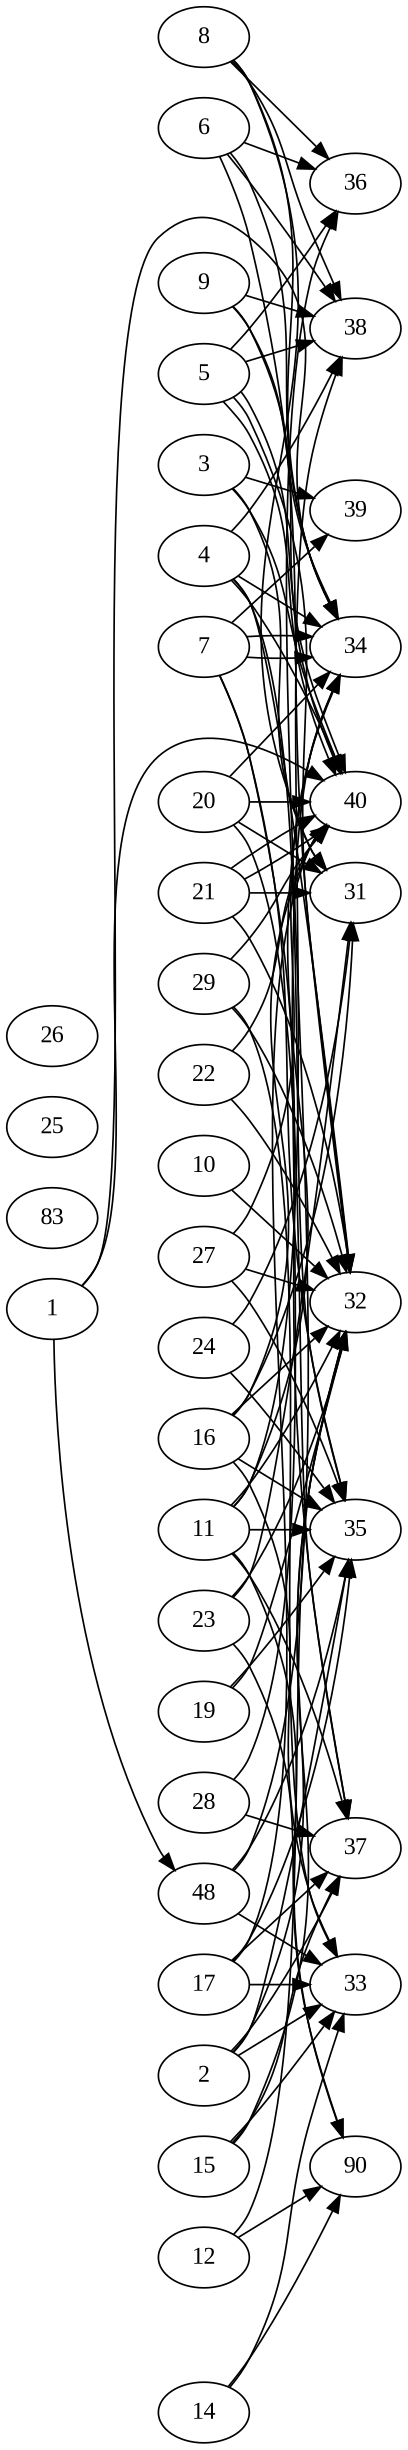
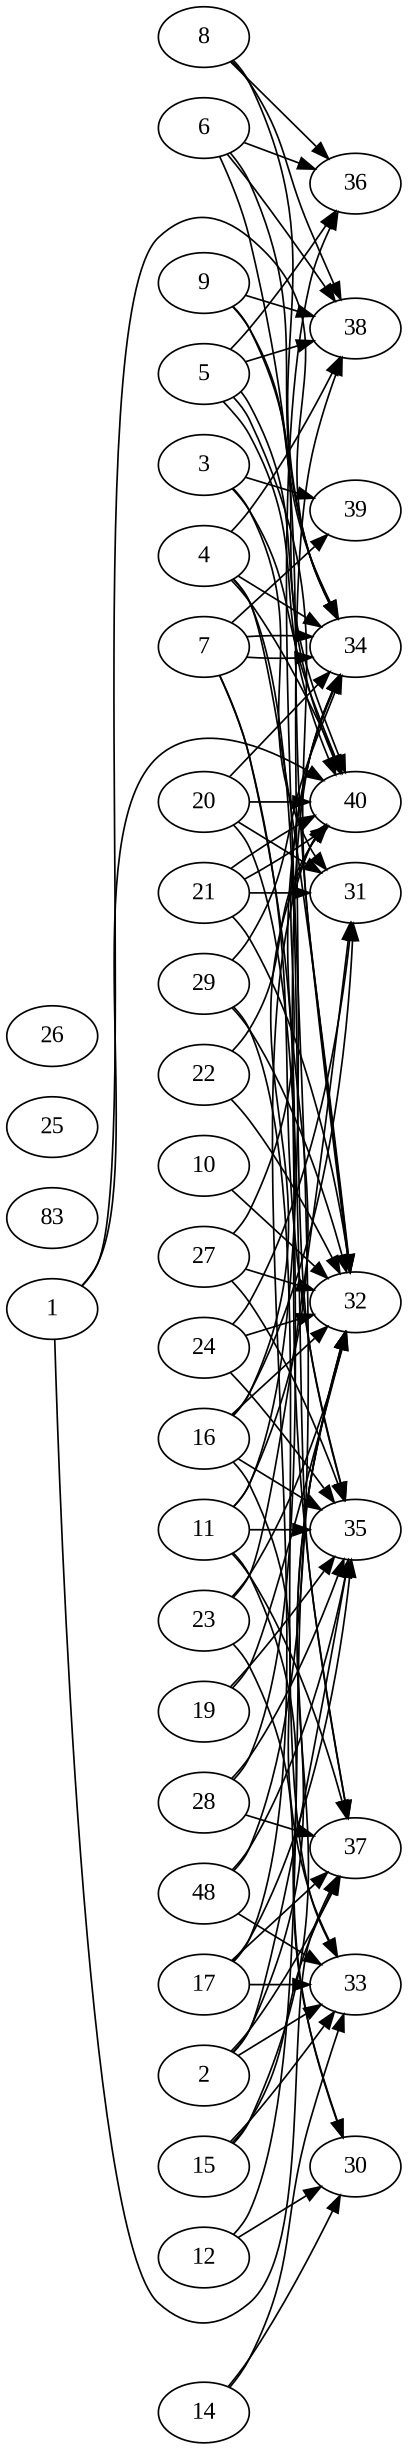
(281, 456) -> none
(259, 925) -> (290, 829)
(286, 1429) -> (272, 1327)
(80, 1605) -> (104, 2088)
none -> (293, 1681)
(355, 2167) -> (355, 2167)
